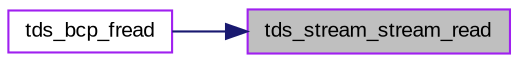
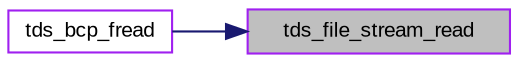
(379, 31) -> (379, 31)
